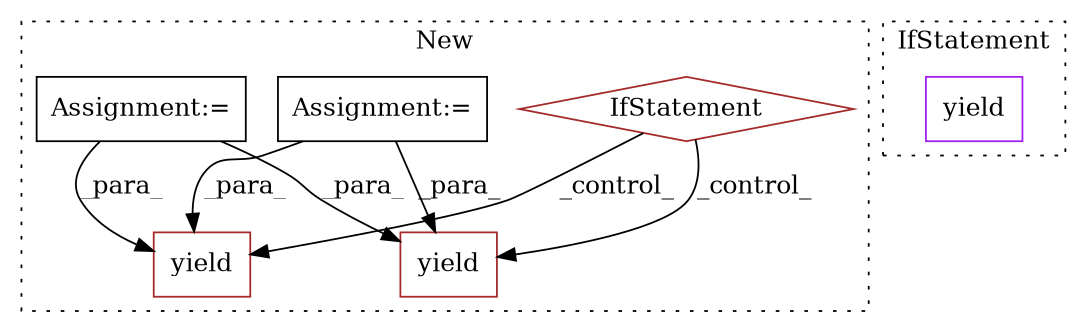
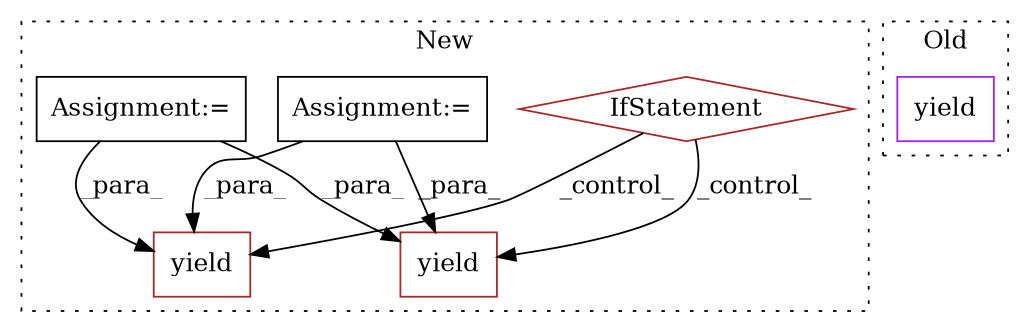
(974, 42) -> (946, 42)
